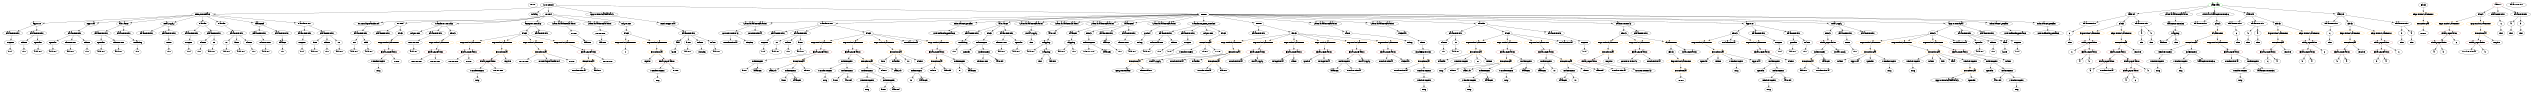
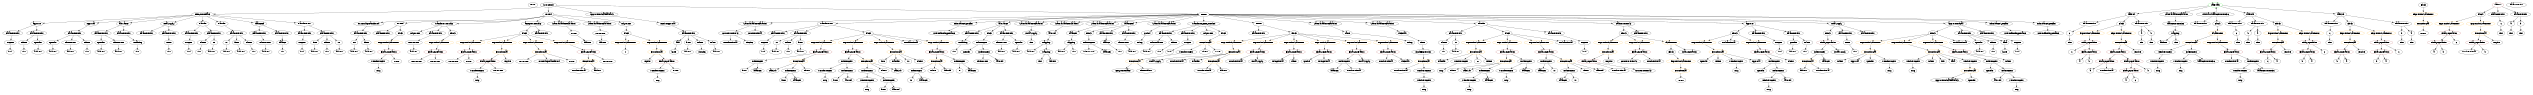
(2214, 9) -> (2216, 10)
(535, 14) -> none
(366, 43) -> (366, 43)
